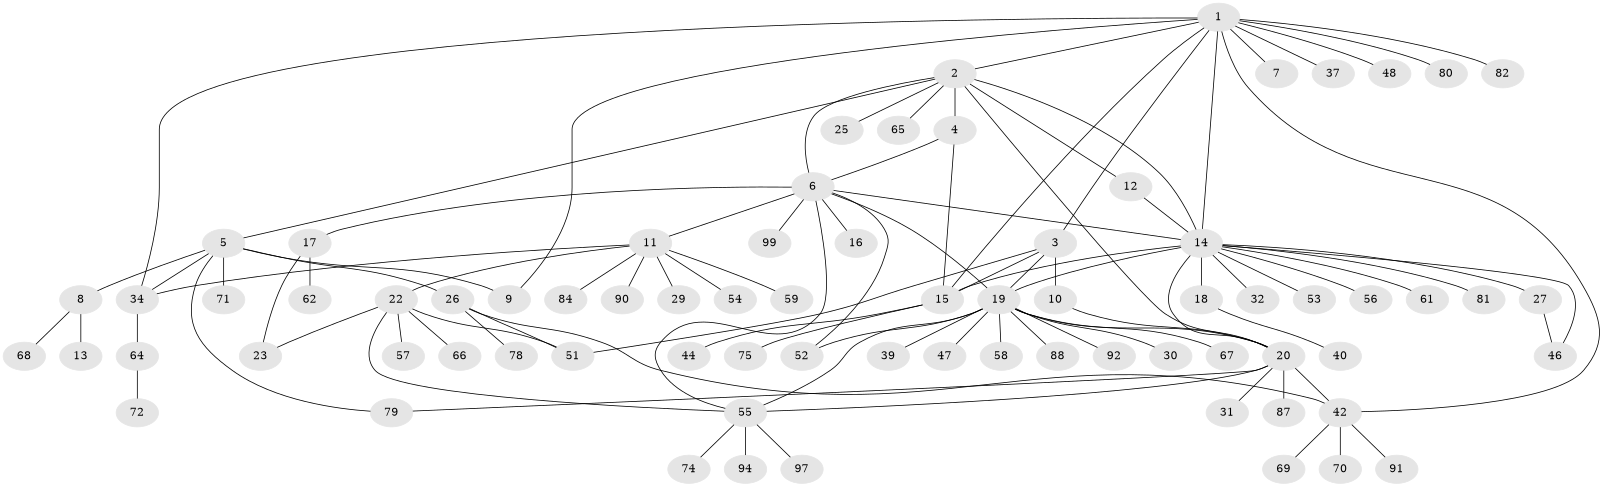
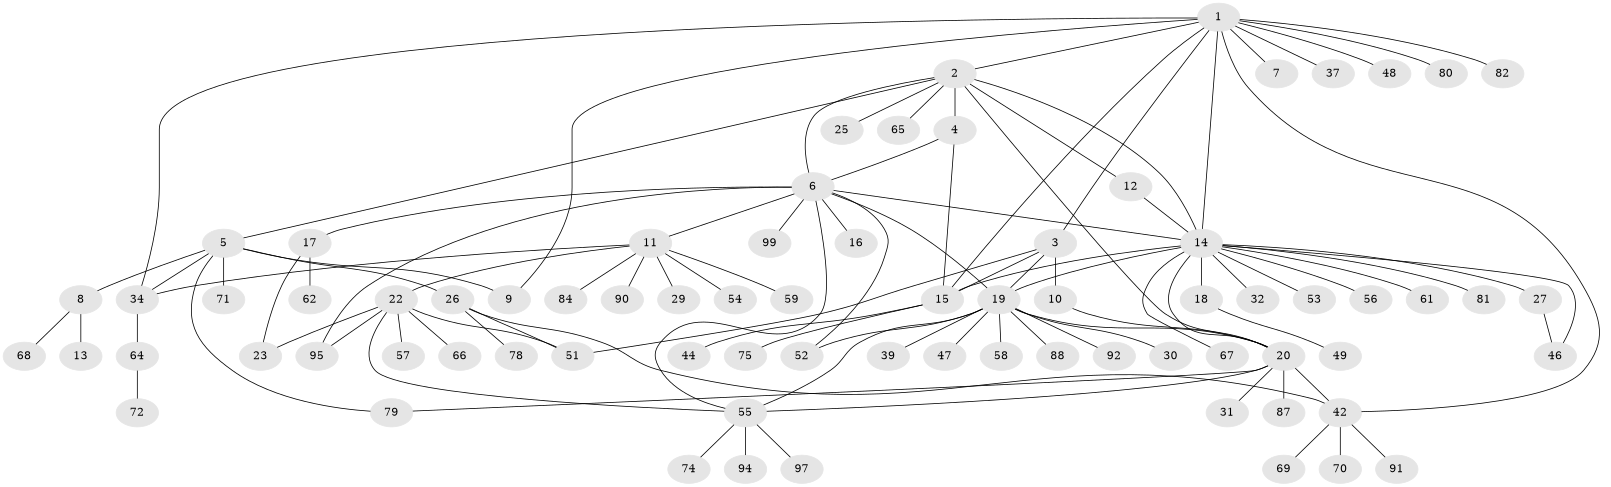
(1163, 333) -> (1145, 310)
none -> (317, 356)
(1340, 356) -> (1340, 356)
